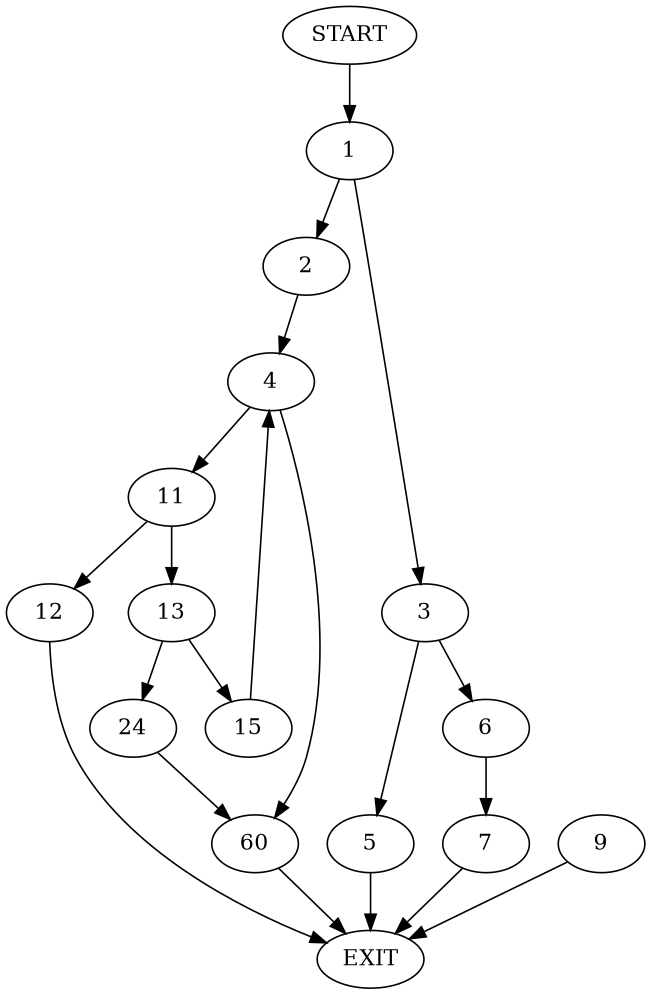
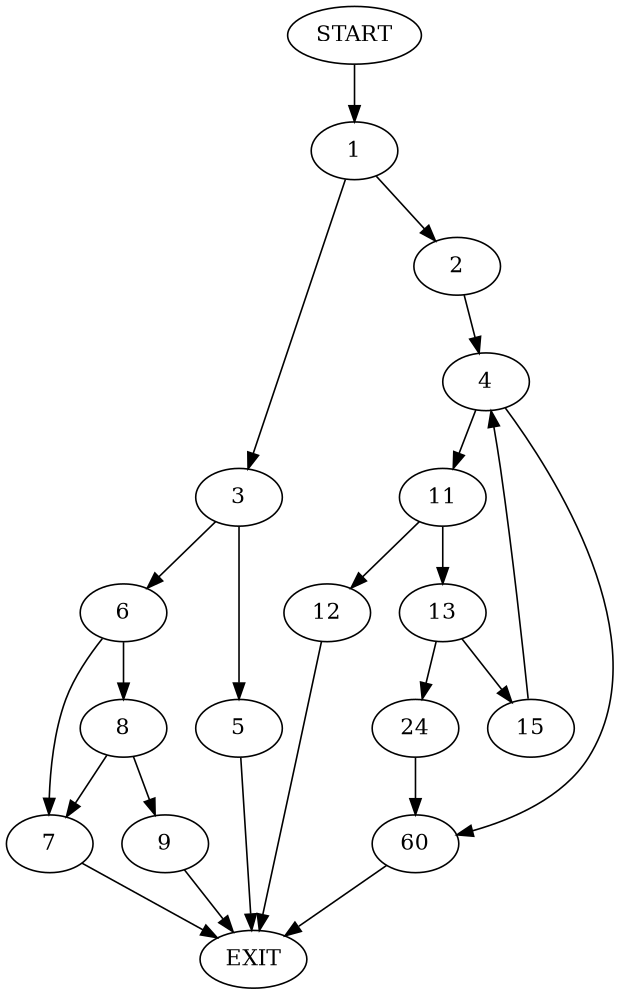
none -> (124, 728)
